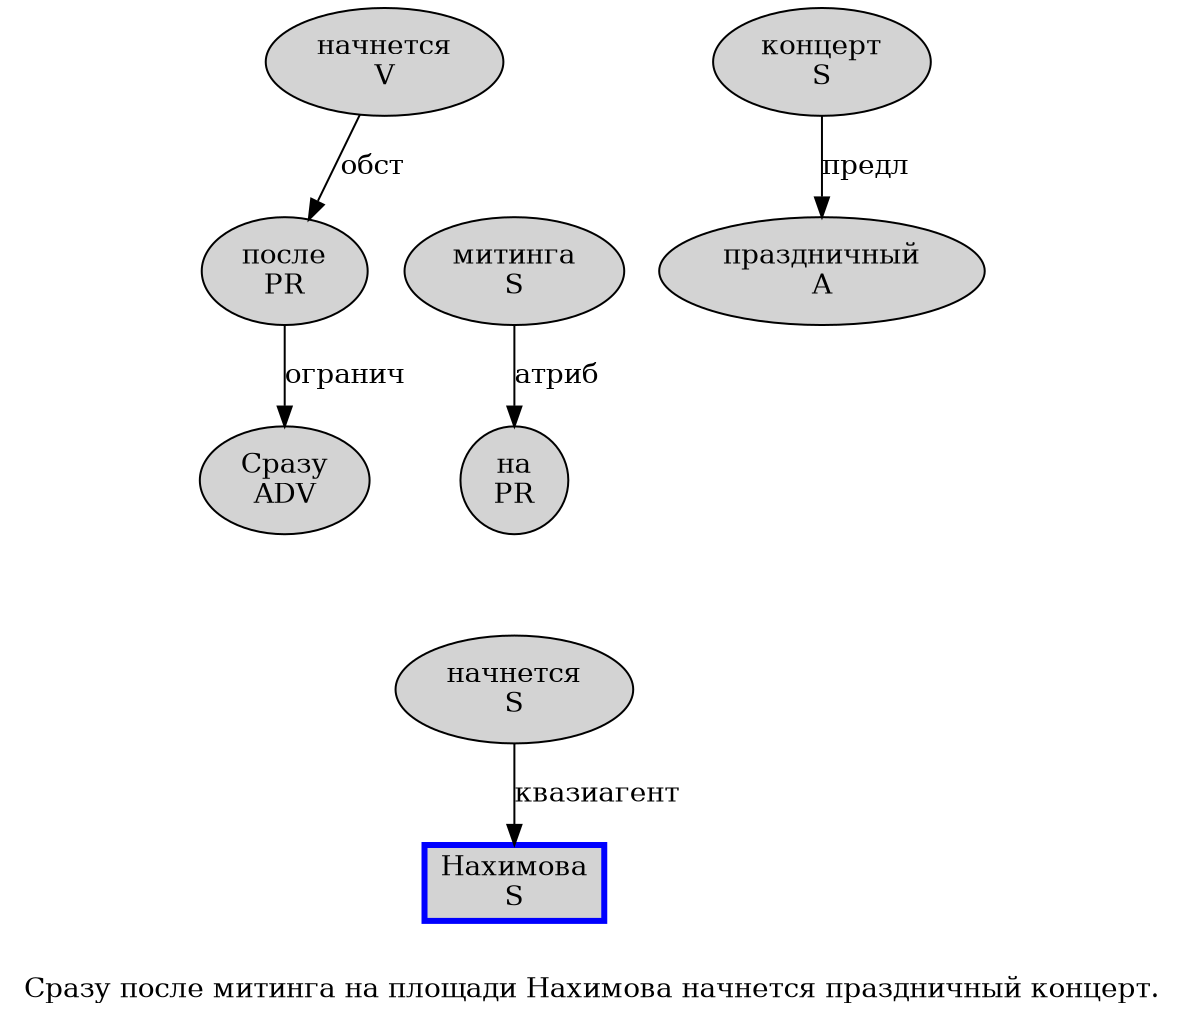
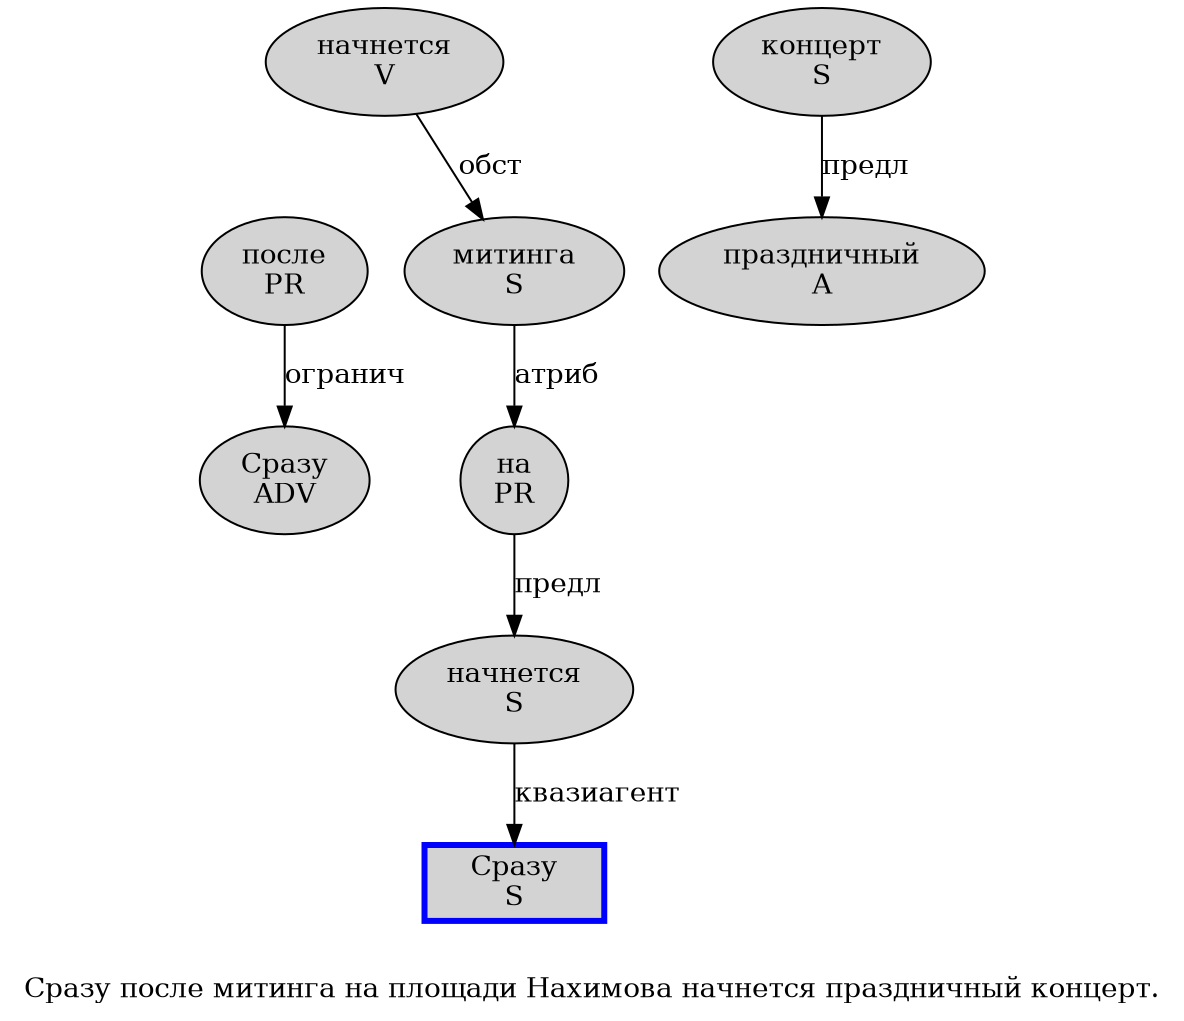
(339, 158) -> (444, 158)
none -> (514, 575)
(514, 883) -> (514, 883)
